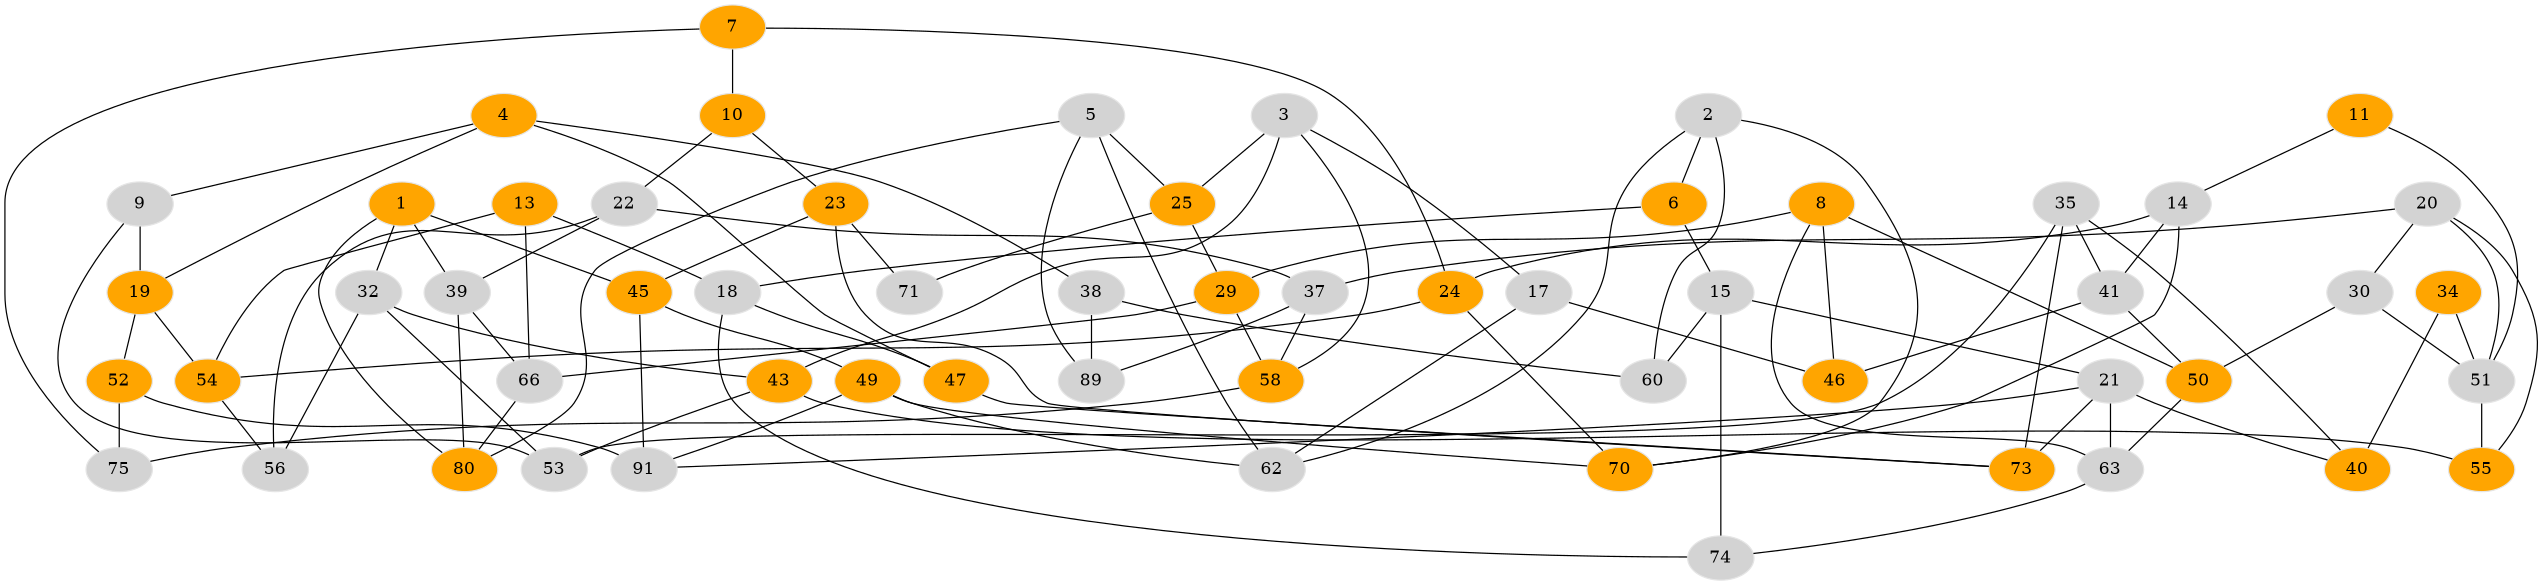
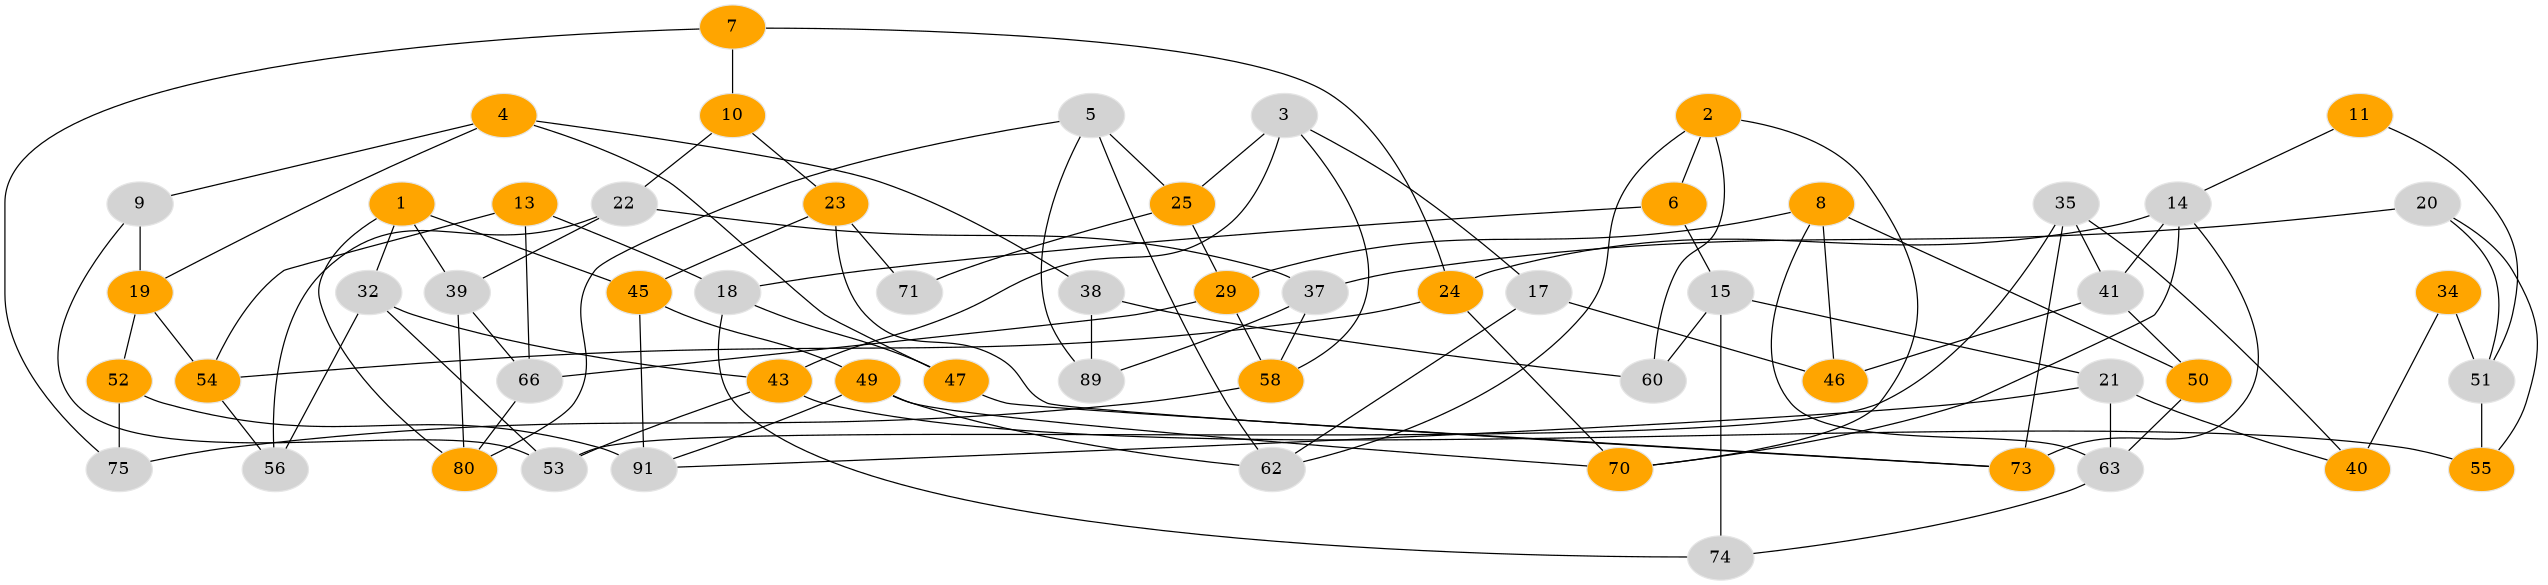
(1709, 116) -> (1709, 116)
(2360, 293) -> none
(2069, 423) -> (2240, 407)
